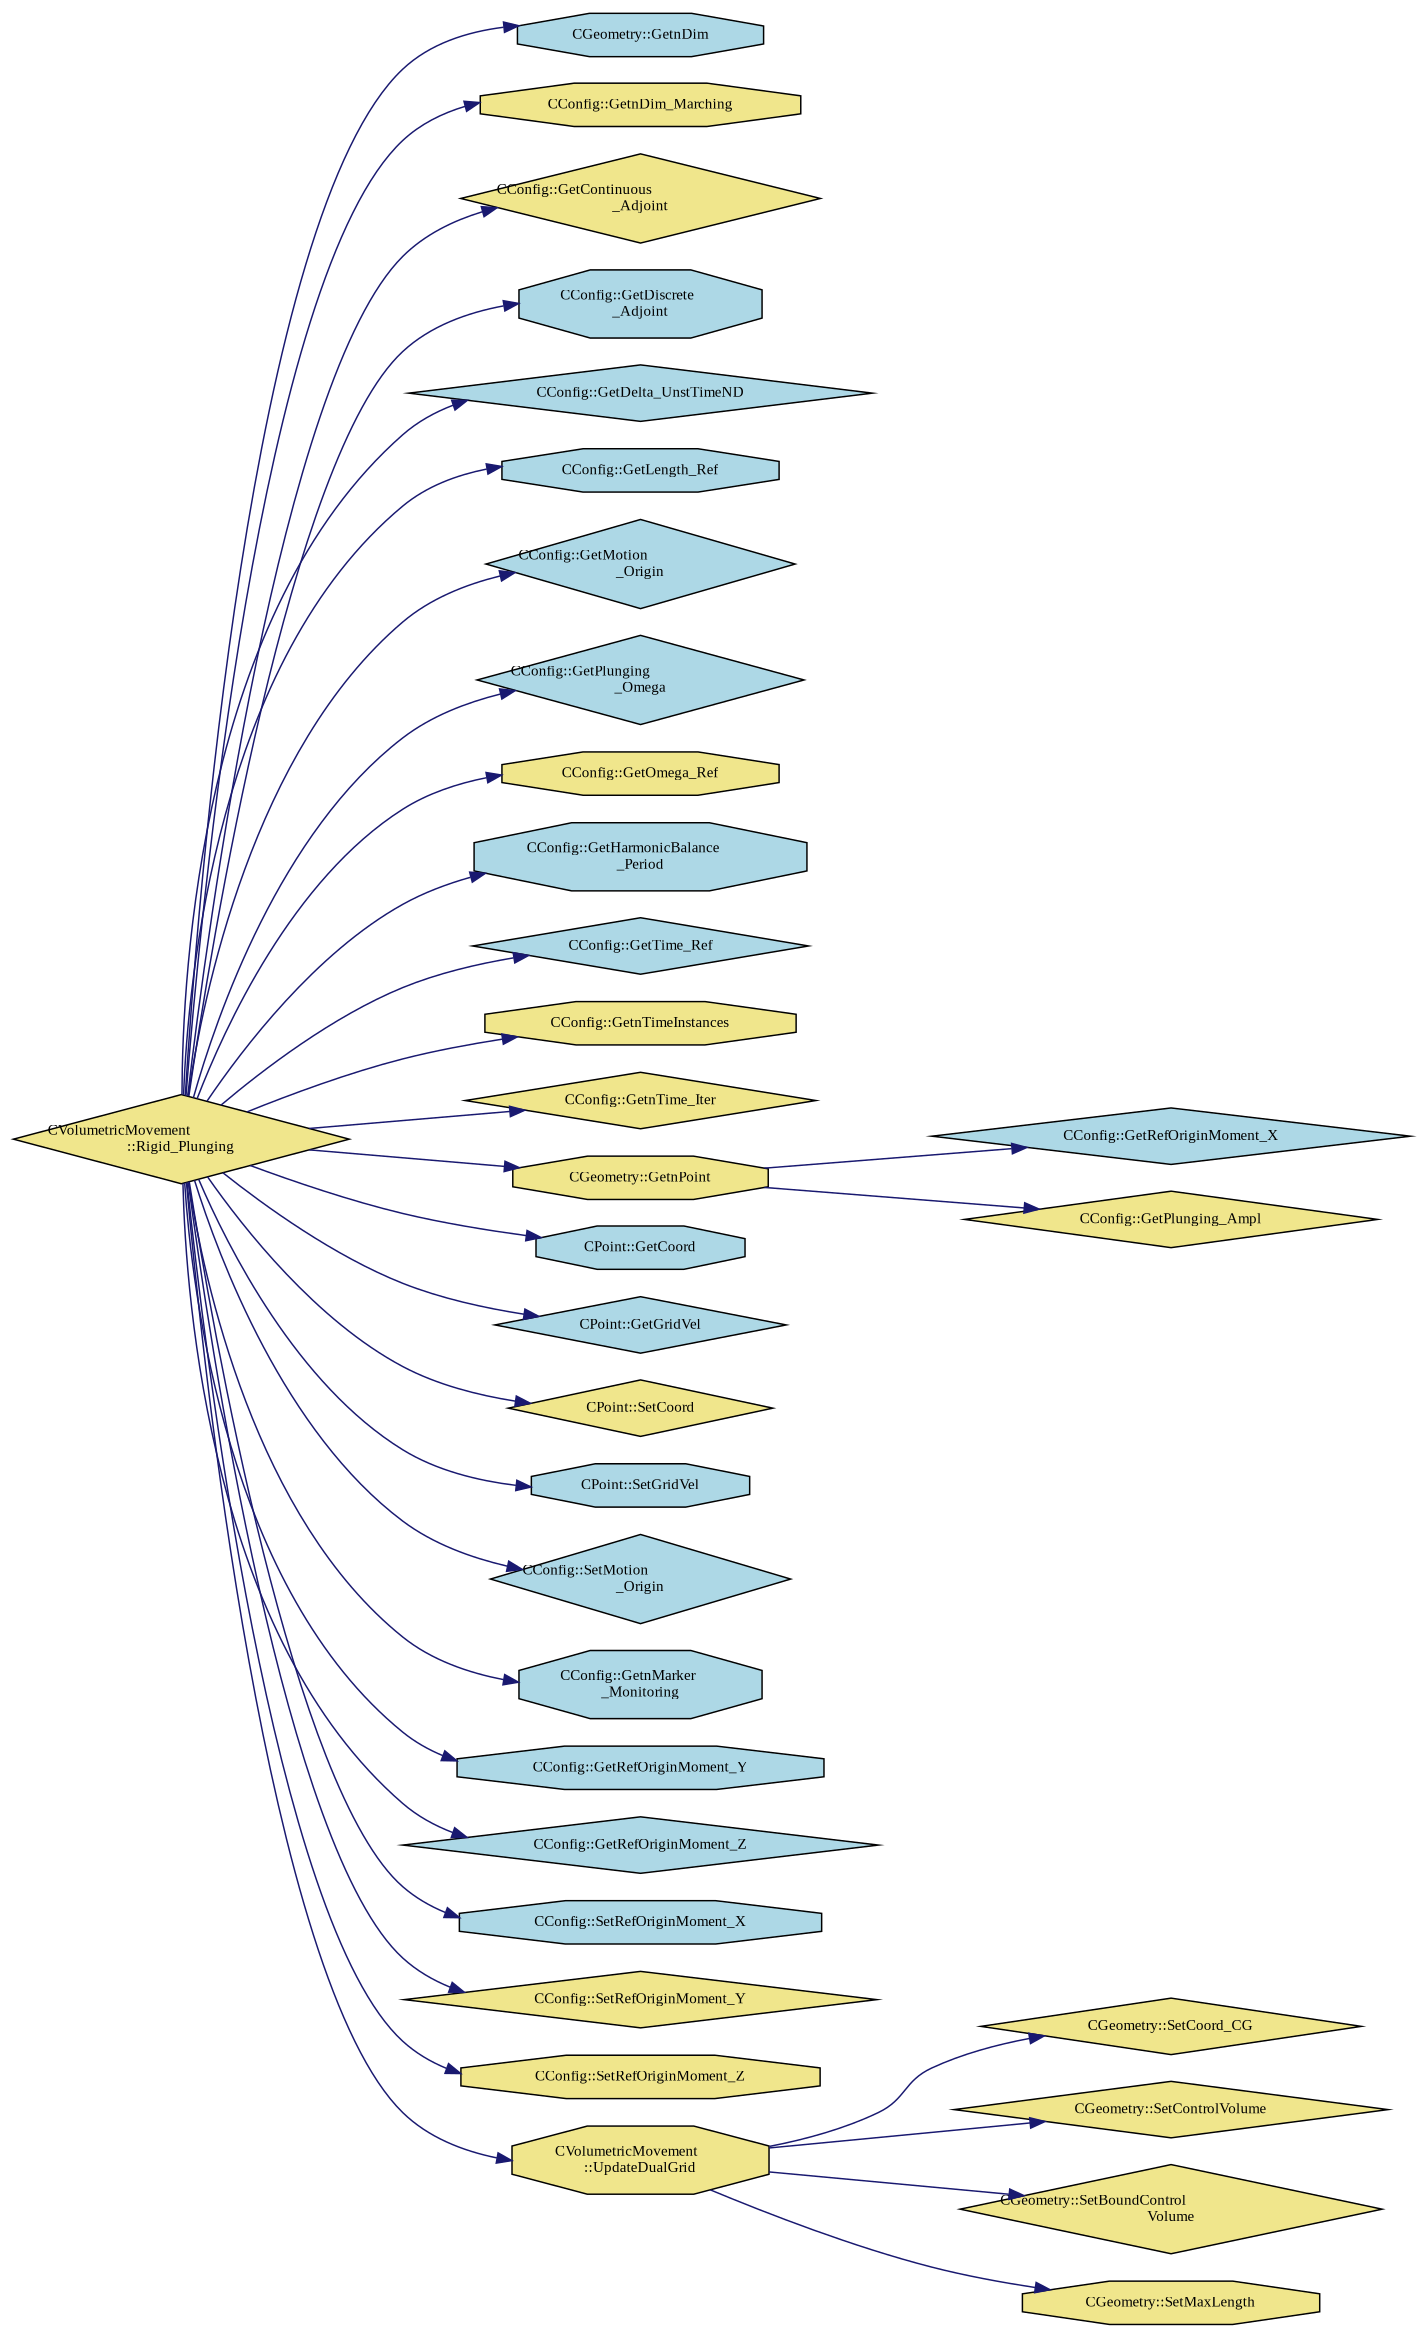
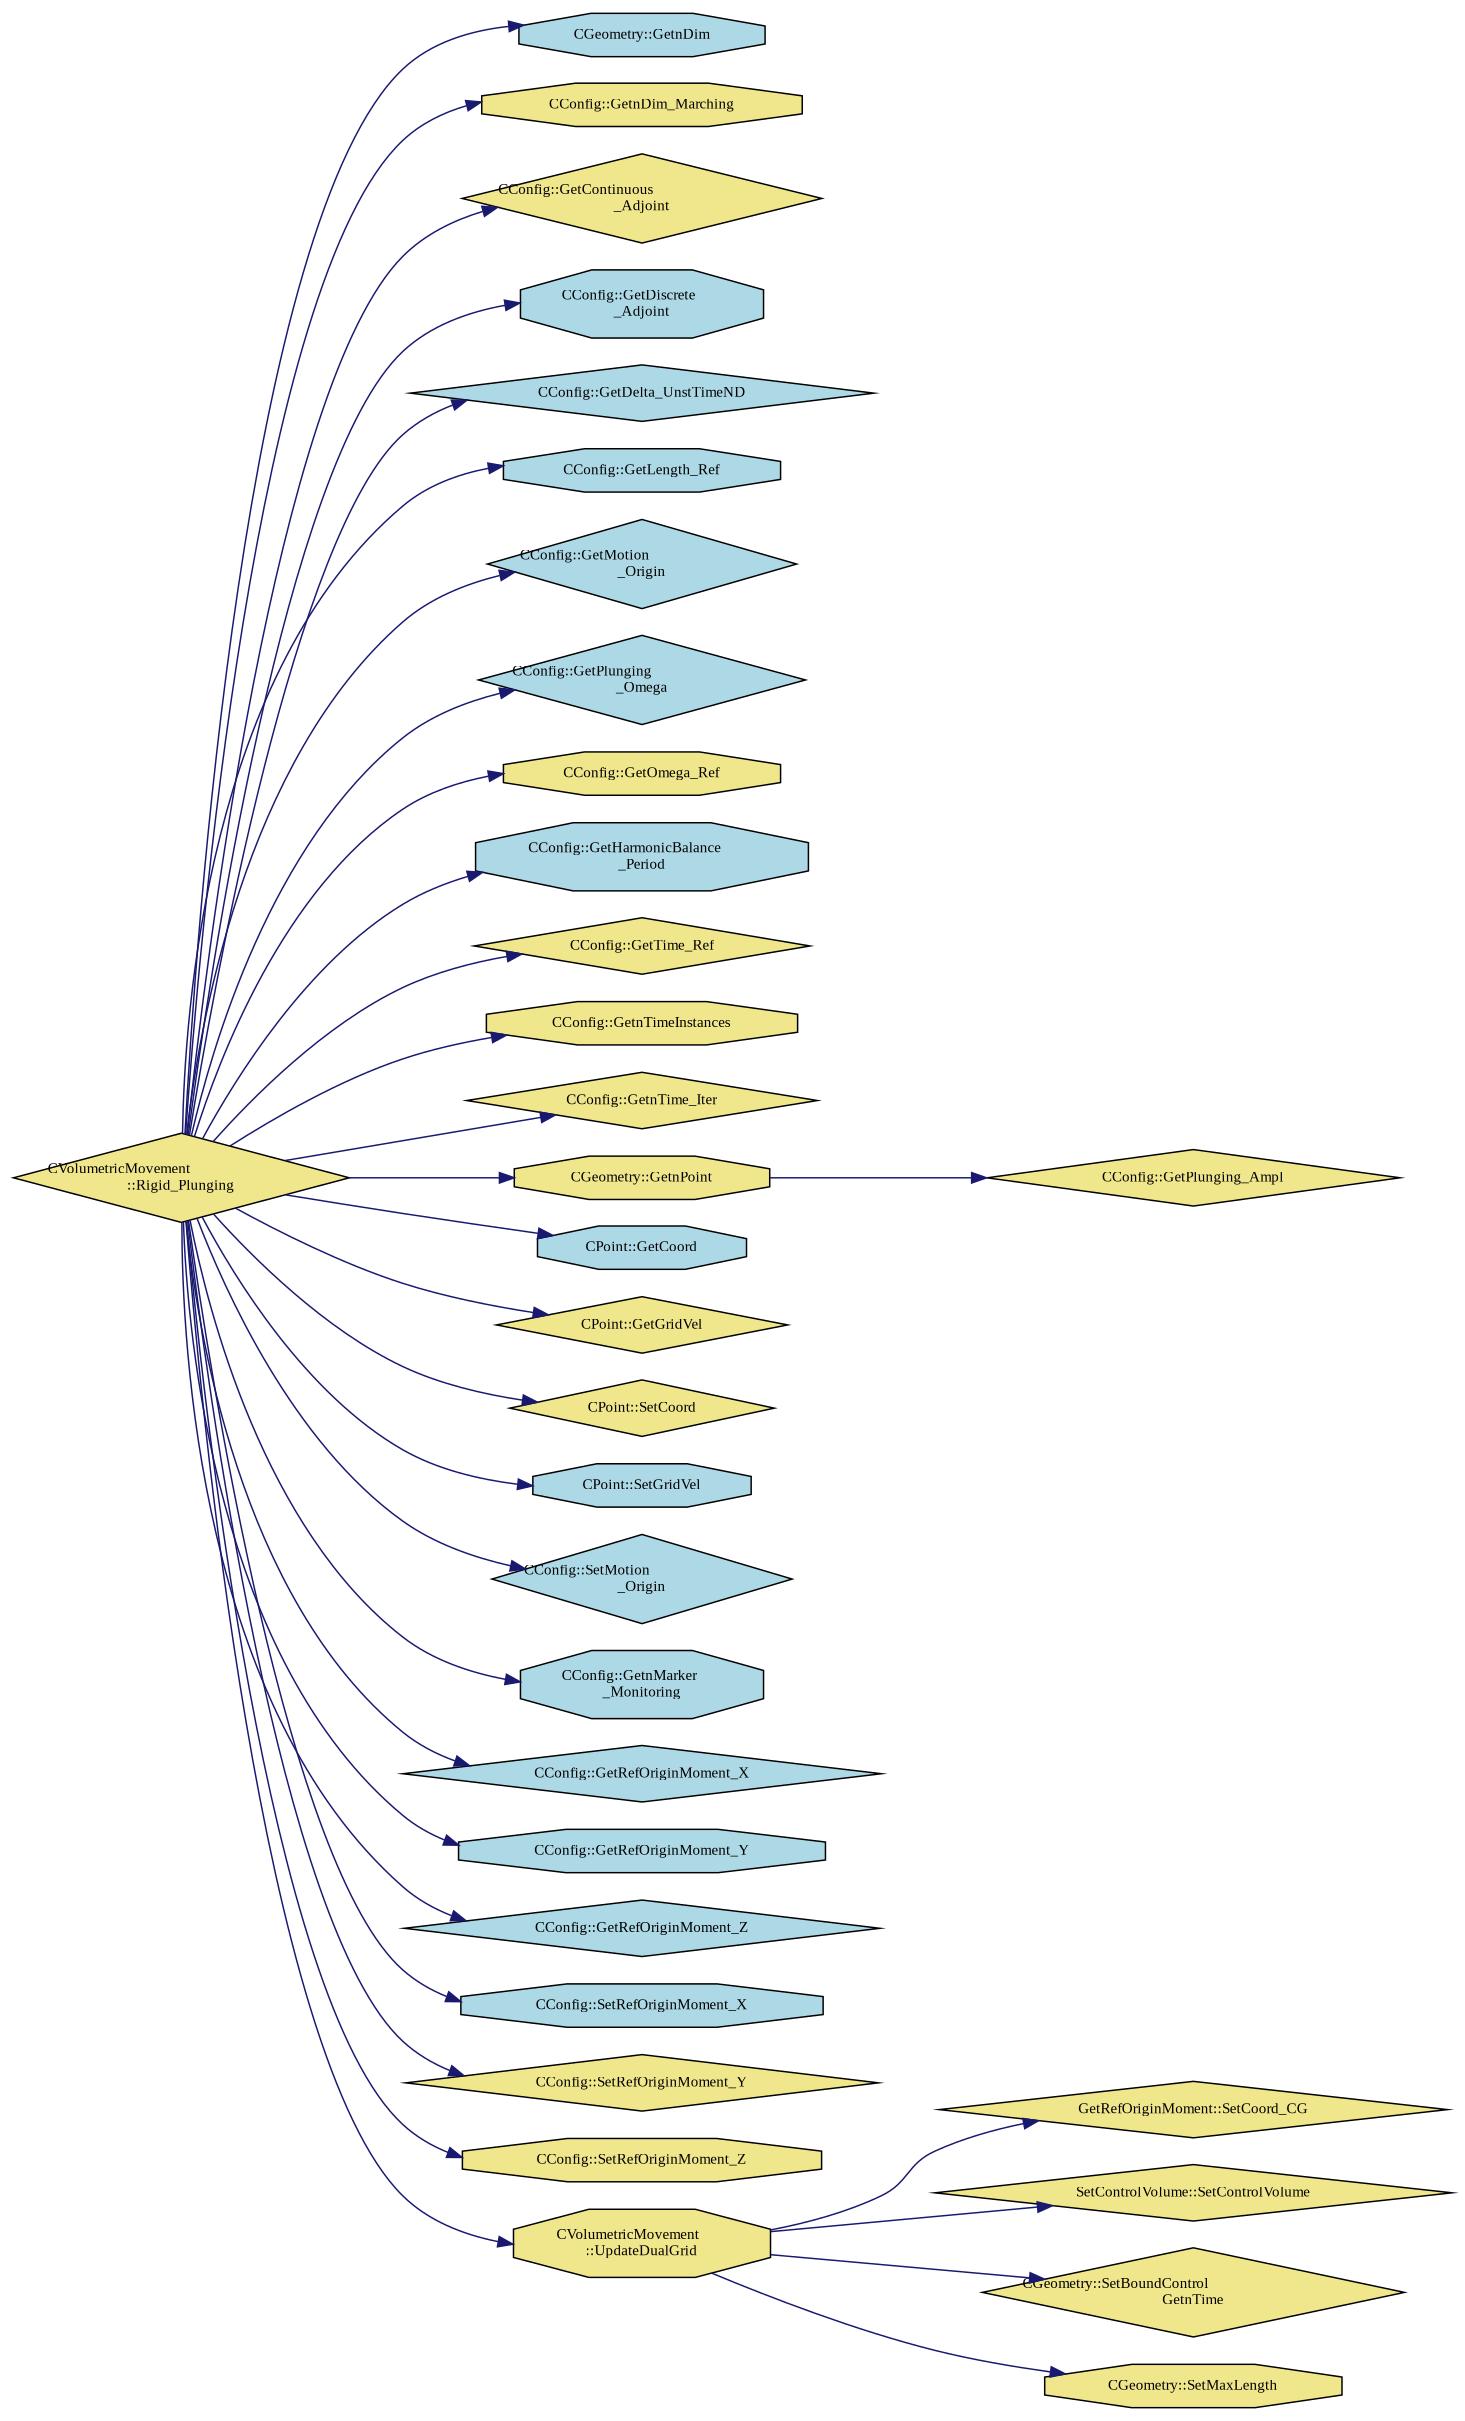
(641, 946) -> (642, 946)
(888, 1158) -> (260, 1525)
(641, 1325) -> (642, 1325)
(1171, 2026) -> (1193, 2110)
(1171, 2110) -> (1193, 2193)
(1171, 2209) -> (1193, 2292)
